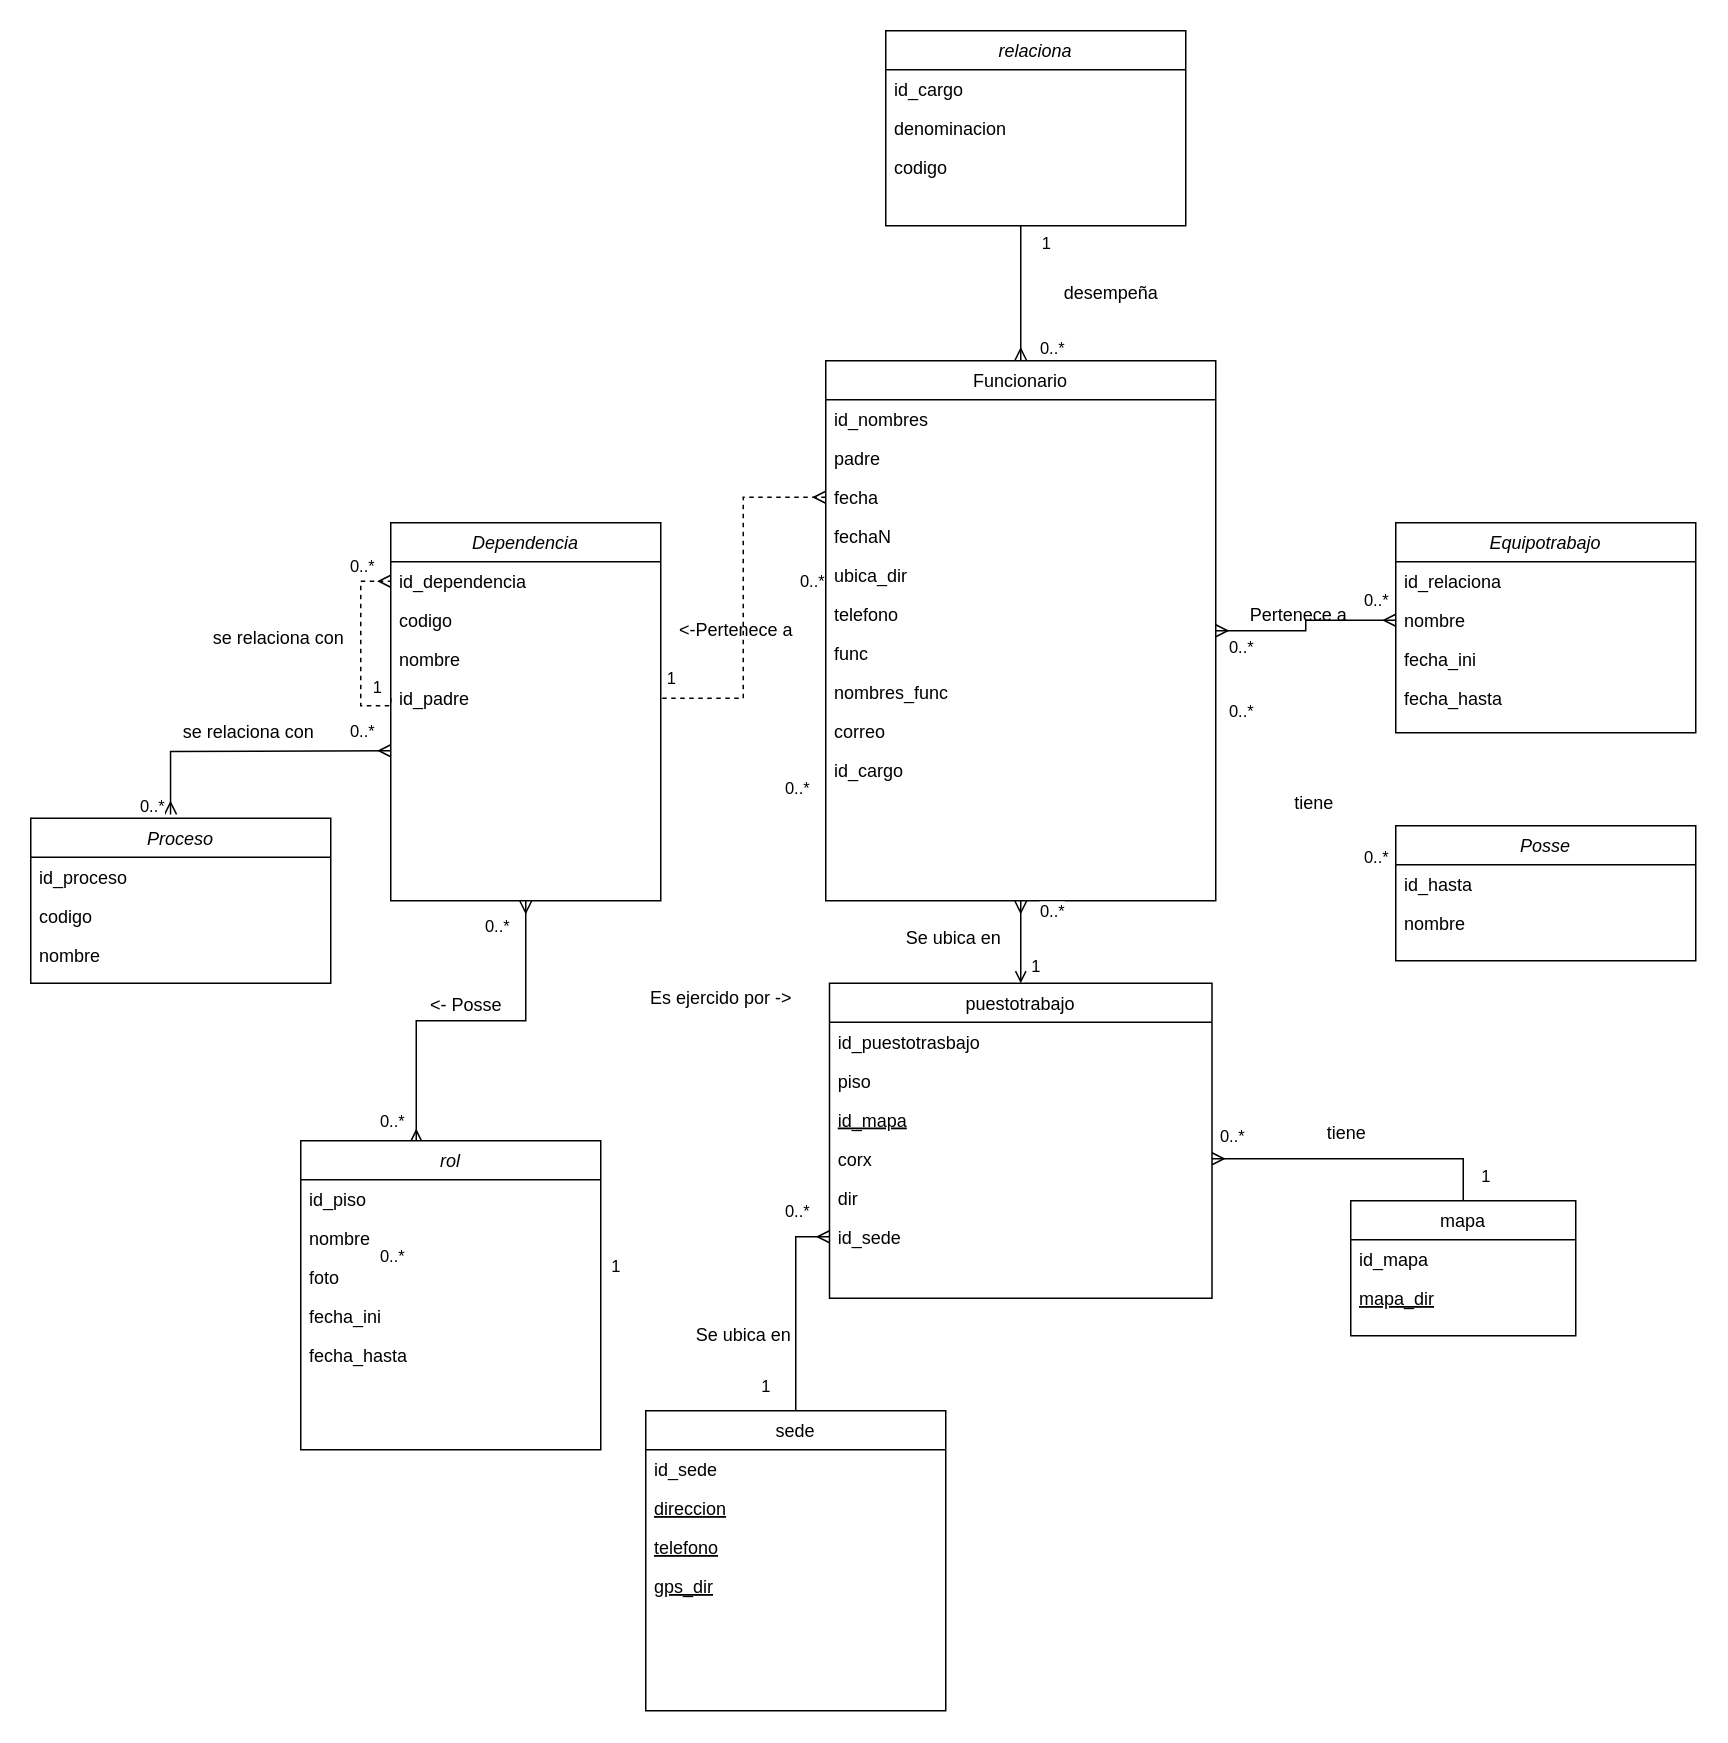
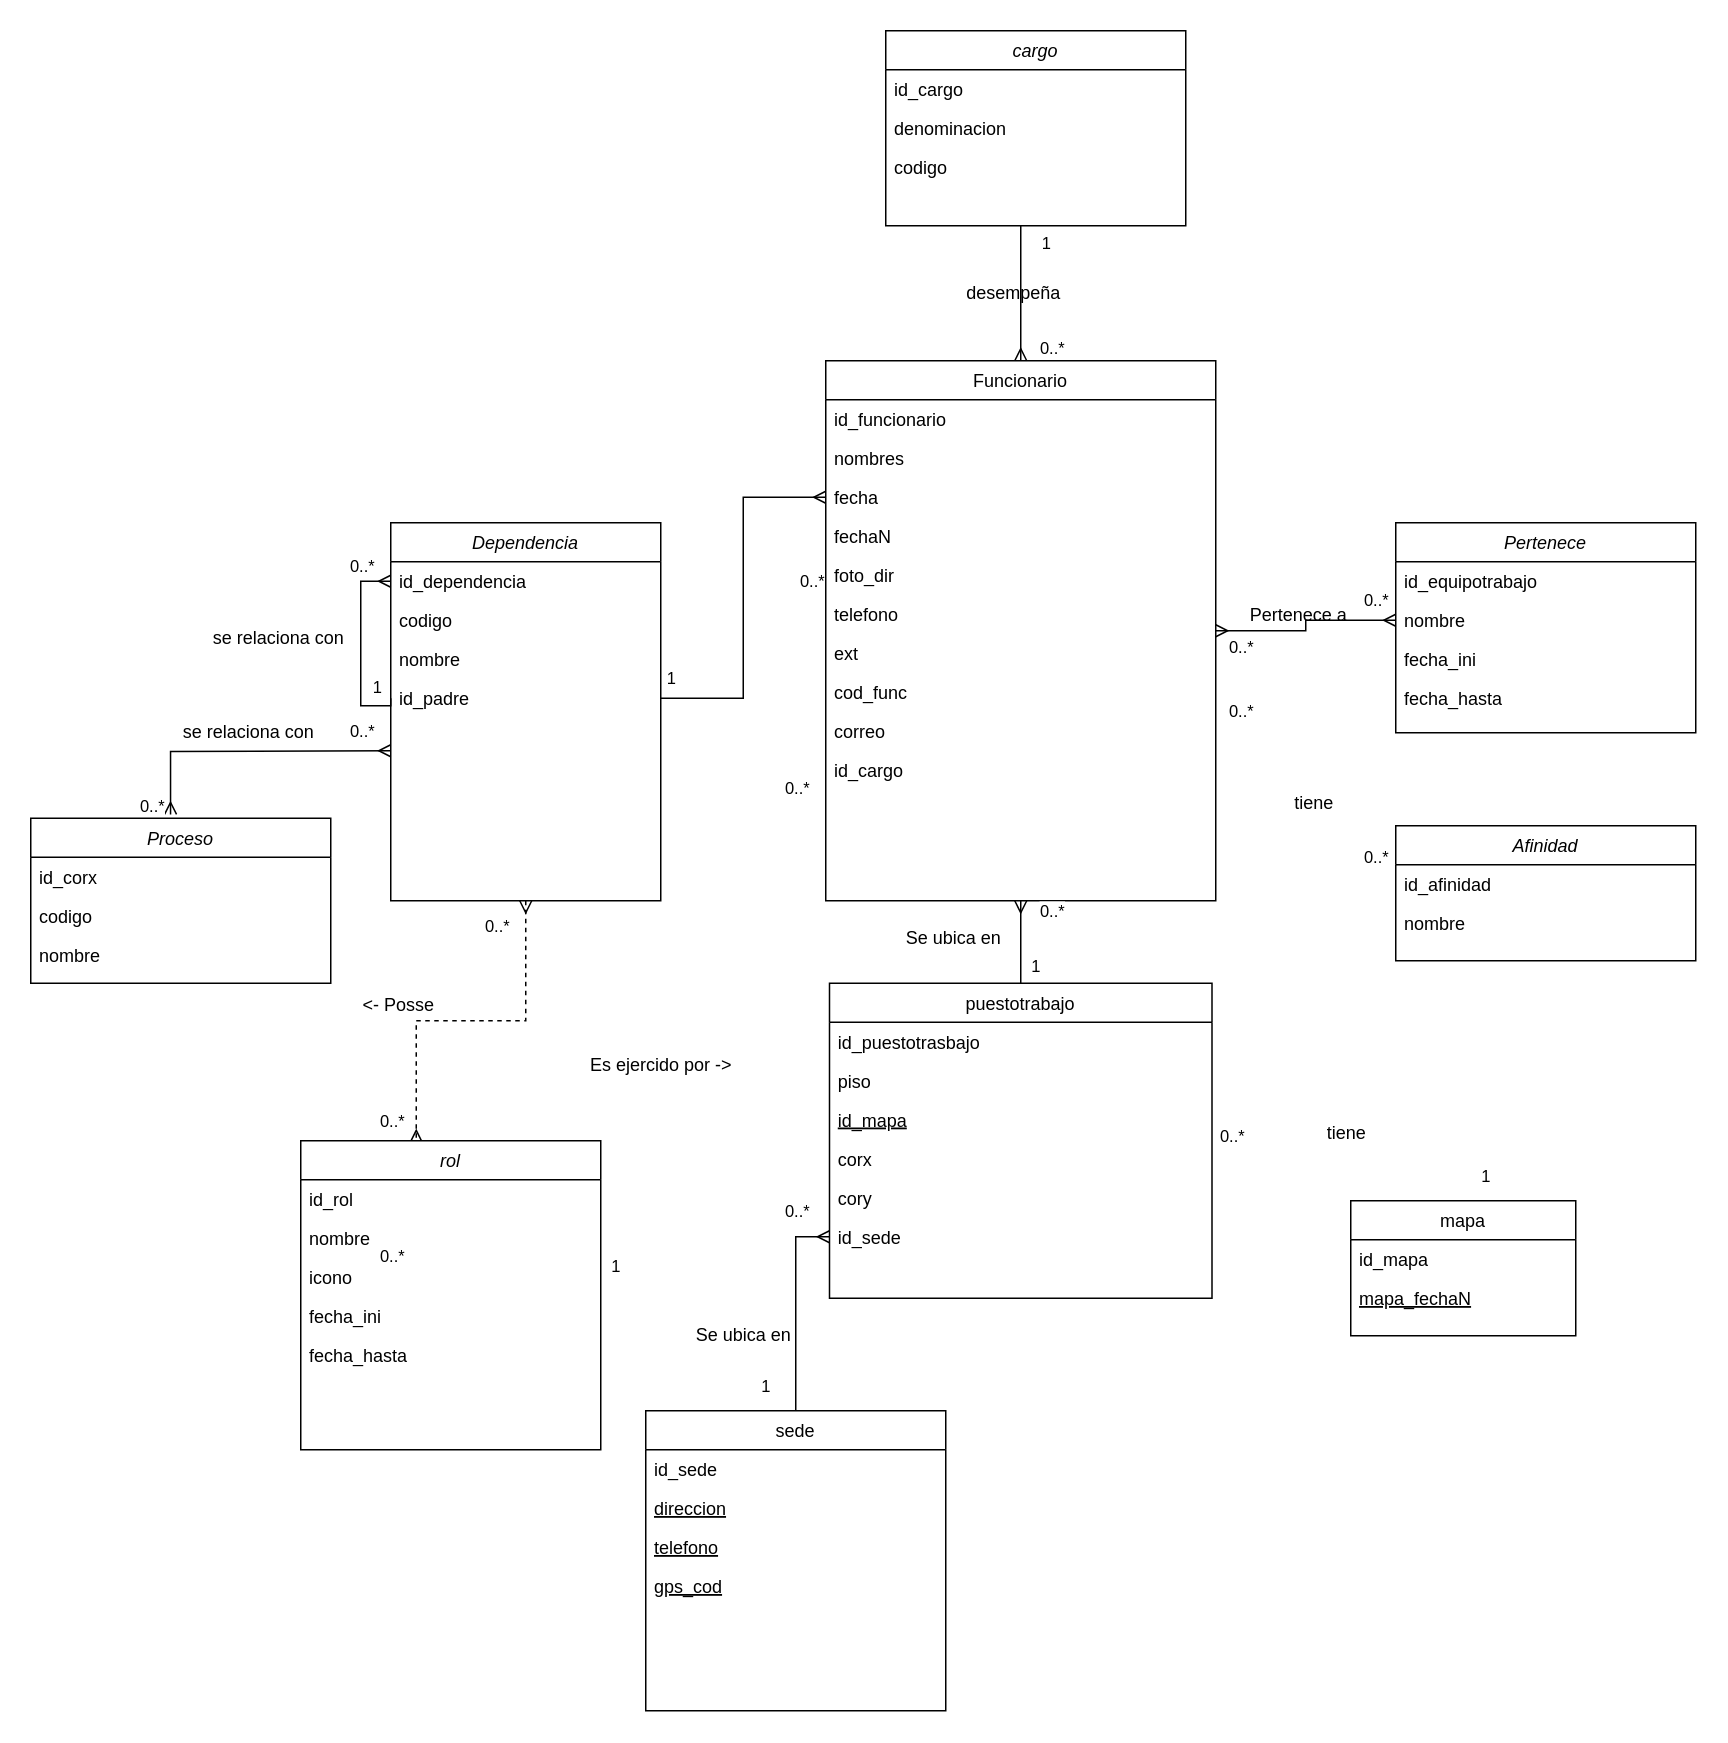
(1035, 51) -> (1035, 51)
(1111, 293) -> (1013, 293)
(882, 420) -> (898, 420)
(859, 459) -> (869, 459)
(1545, 543) -> (1545, 543)
(875, 576) -> (872, 576)
(1457, 582) -> (1480, 582)
(743, 597) -> (743, 597)
(736, 631) -> none
(361, 644) -> (361, 644)
(854, 654) -> (849, 654)
(894, 693) -> (874, 693)
(1545, 846) -> (1545, 846)
(87, 878) -> (72, 878)
(1442, 885) -> (1452, 885)
(1021, 976) -> (1021, 977)
(721, 998) -> (661, 1066)
(466, 1006) -> (398, 1006)
(479, 1021) -> (479, 1021)
(1359, 1159) -> none
(851, 1199) -> (858, 1199)
(340, 1200) -> (335, 1200)
(329, 1278) -> (332, 1278)
(1397, 1299) -> (1414, 1299)
(687, 1587) -> (689, 1587)
